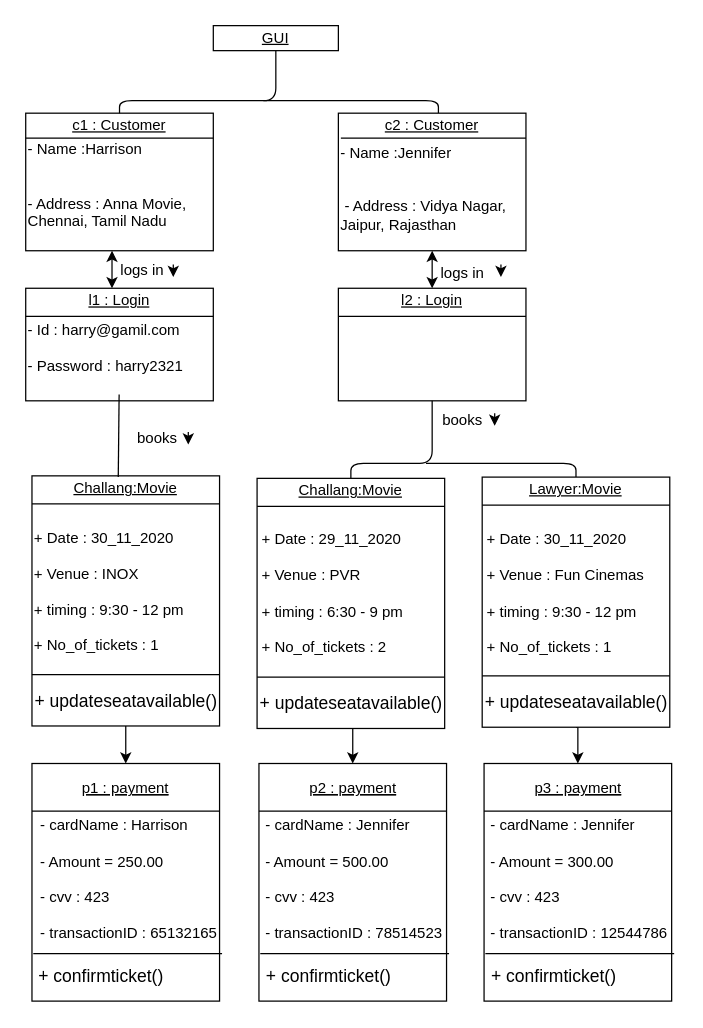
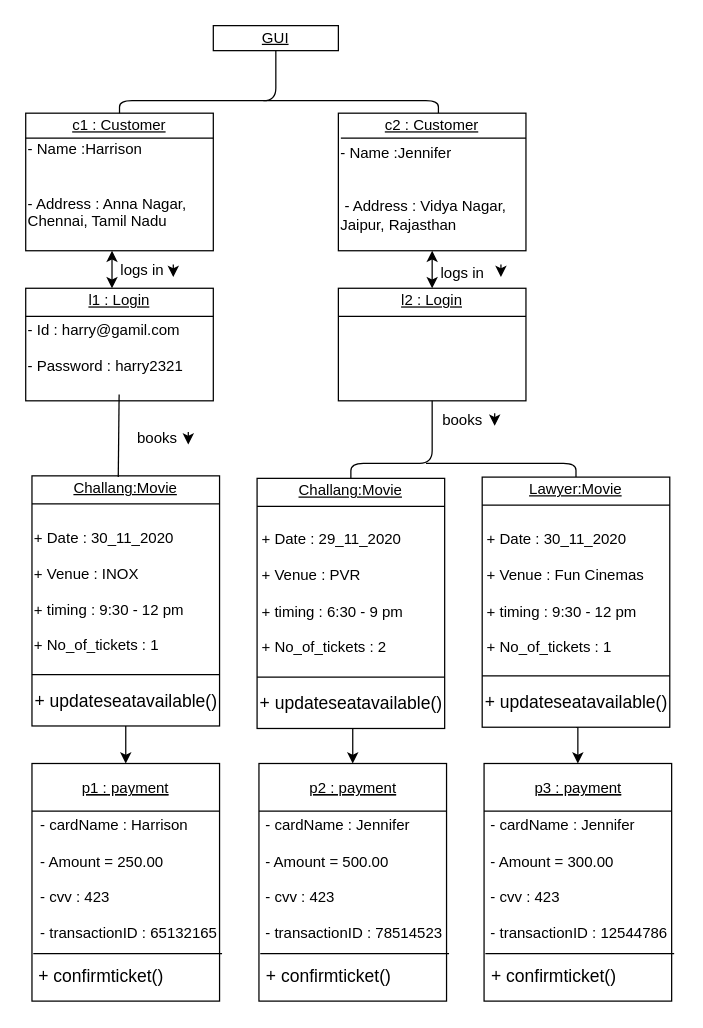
(111, 194) -> (113, 194)
